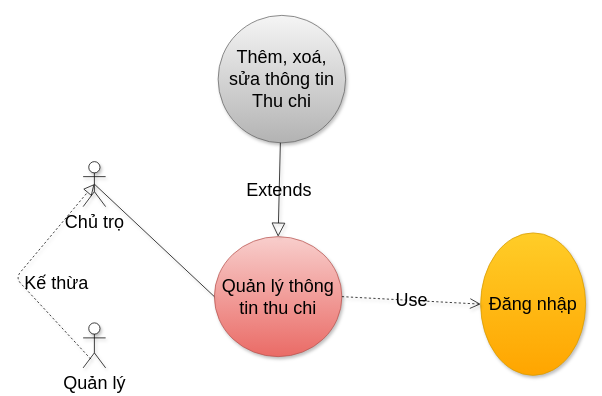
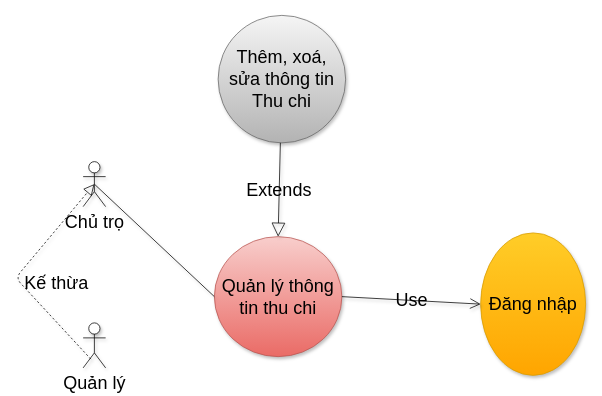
(409, 300) -> (409, 300)
